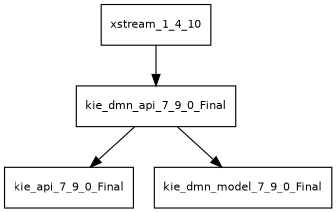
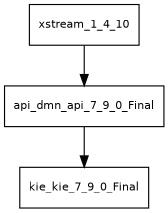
(156, 106) -> (84, 106)
(69, 188) -> (84, 188)
(243, 188) -> none
